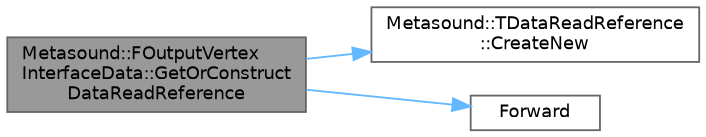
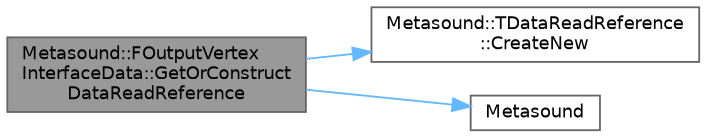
(535, 113) -> (535, 113)
